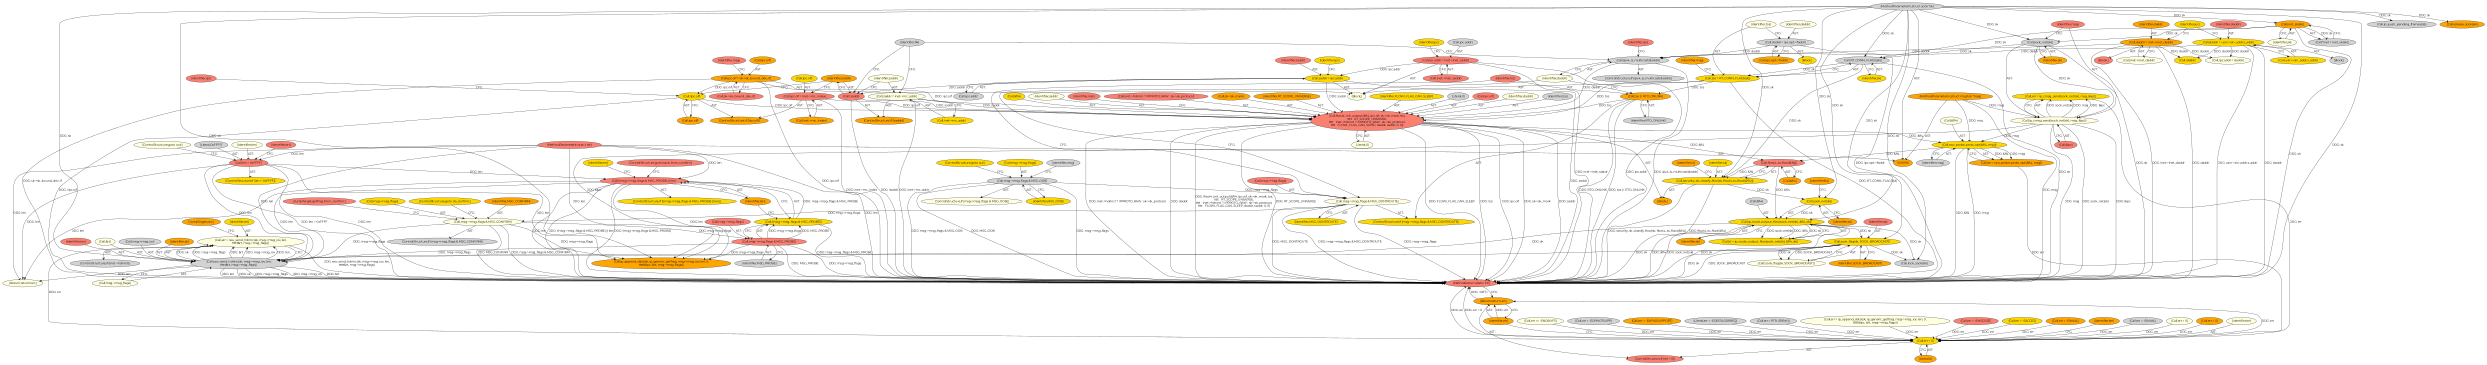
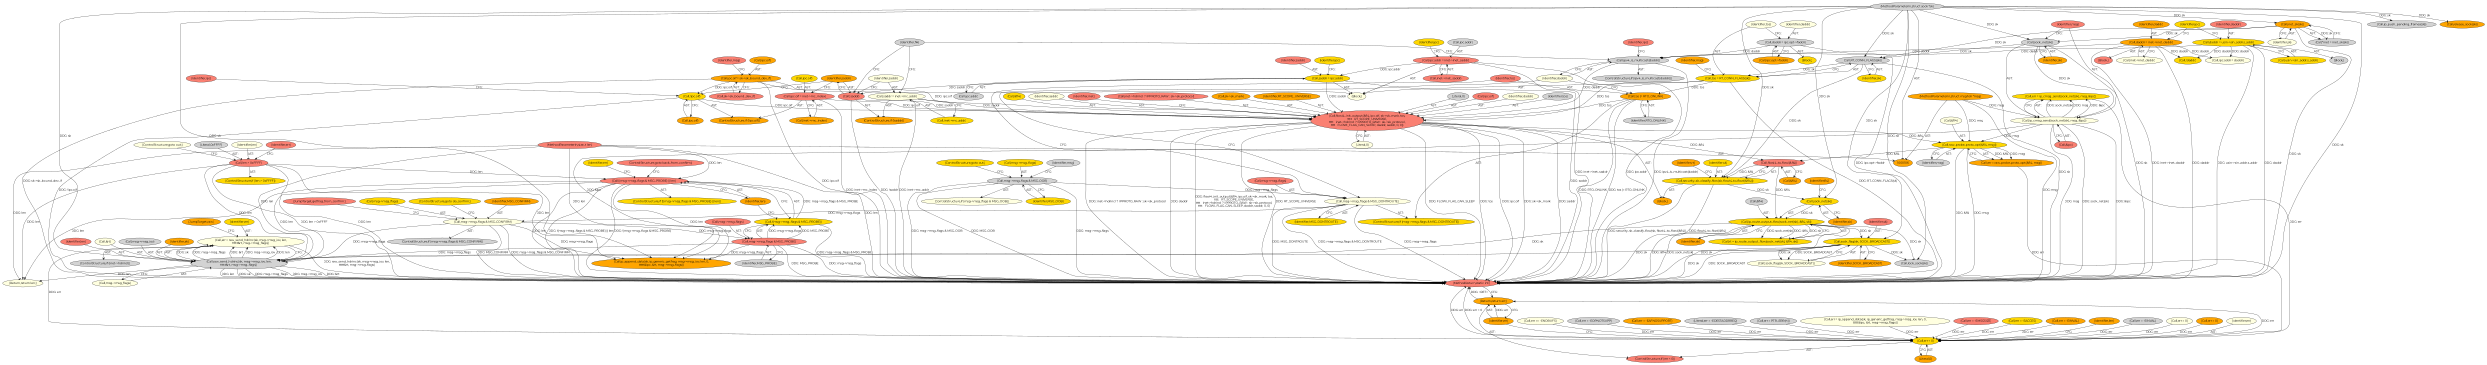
(2285, 50) -> (2285, 50)
(1407, 96) -> none
(1834, 144) -> none
(399, 147) -> none
